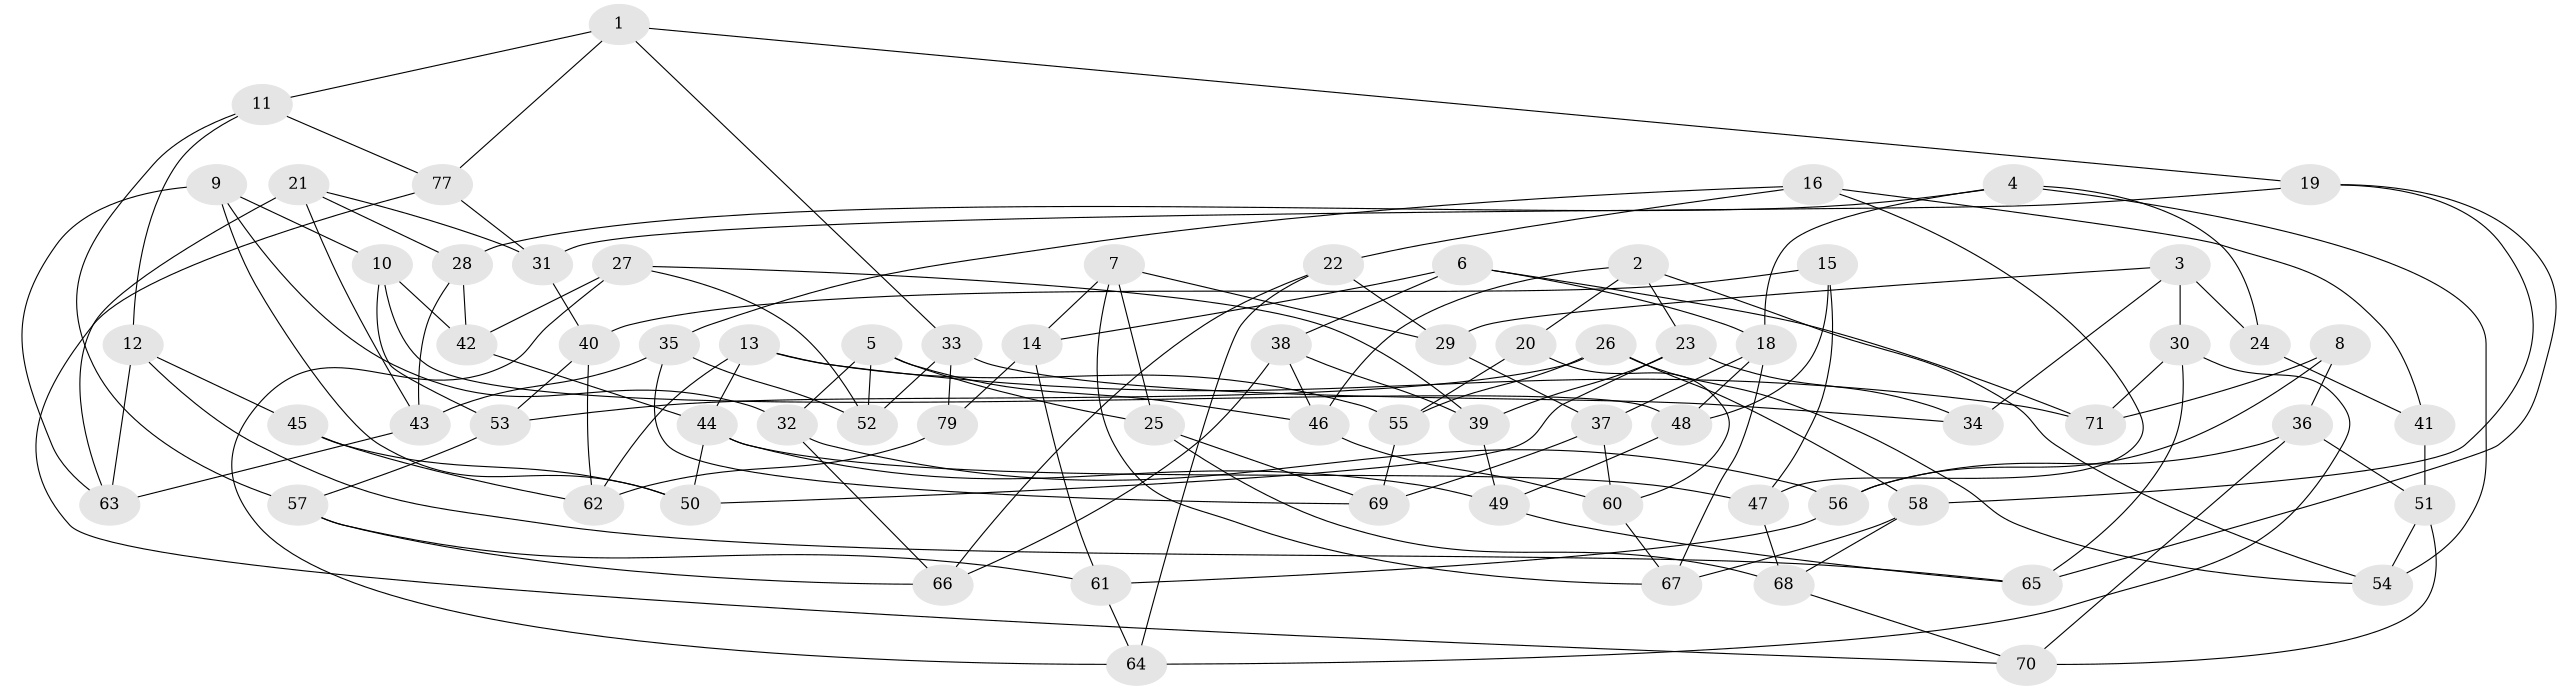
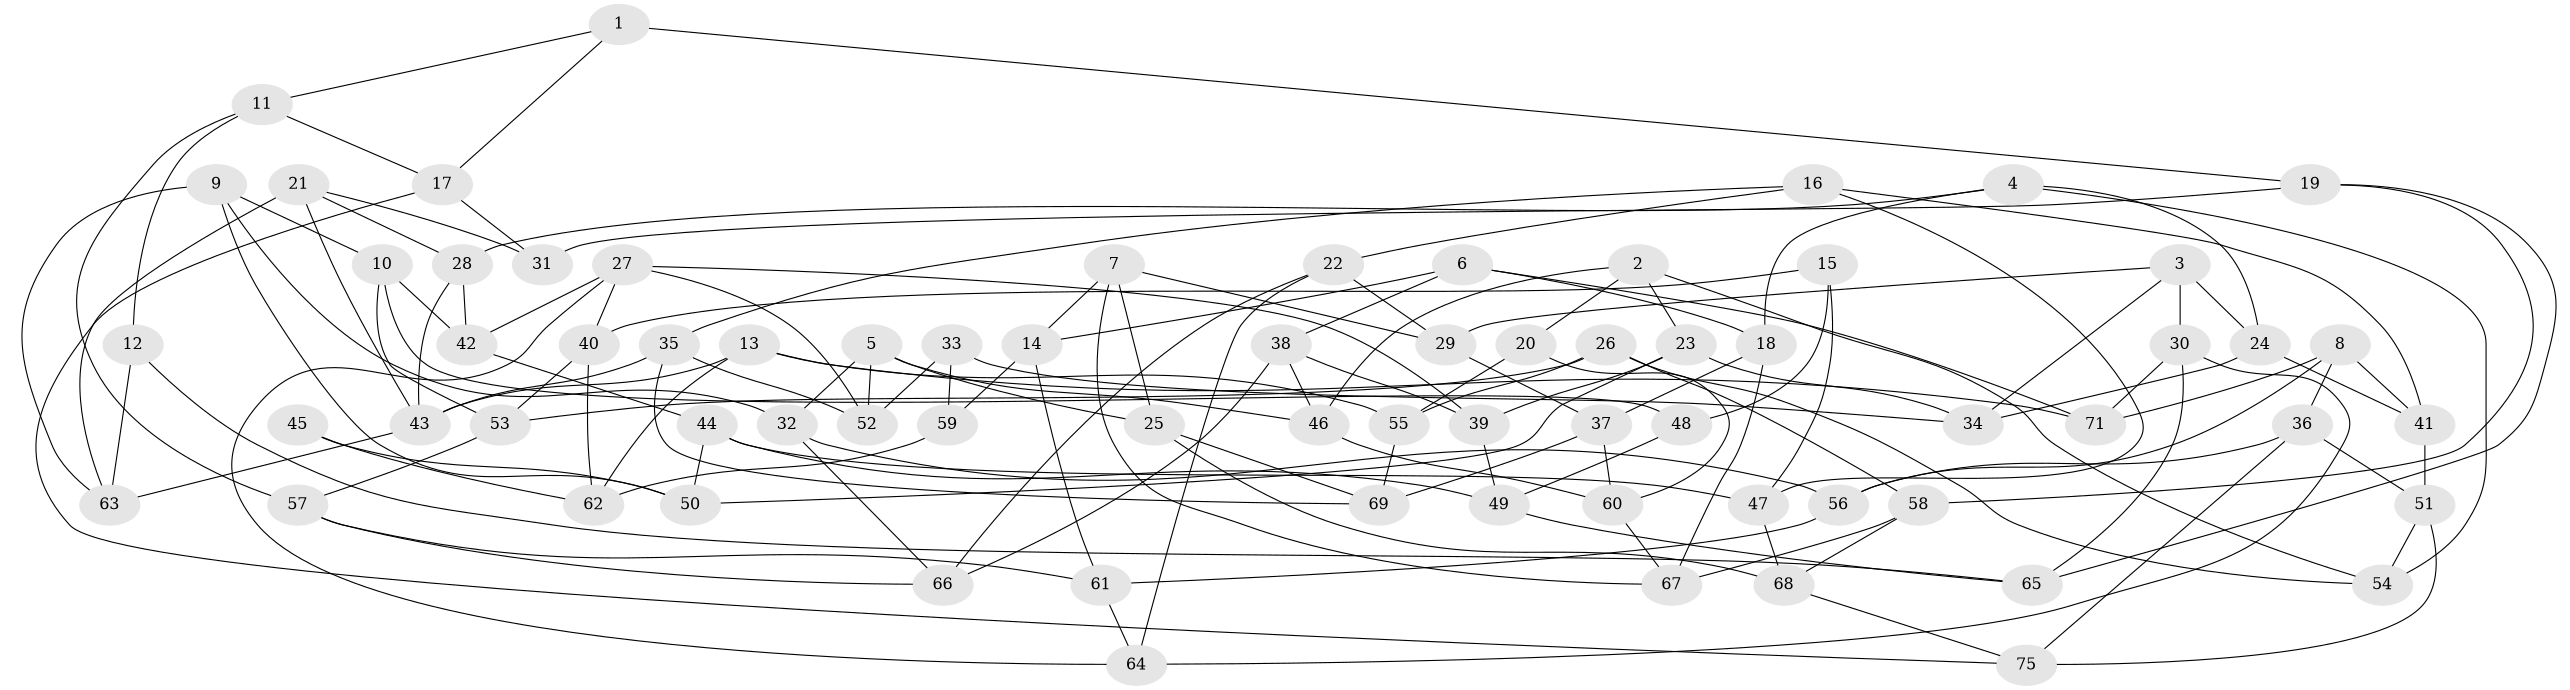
(442, 185) -> (442, 185)
(786, 185) -> none
(565, 302) -> (606, 305)
(215, 385) -> none
(728, 385) -> (607, 384)
(1724, 385) -> none
none -> (2383, 385)
none -> (2114, 391)
(947, 425) -> (947, 425)
(2027, 665) -> (2027, 665)
